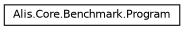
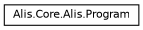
(92, 15) -> (72, 15)
